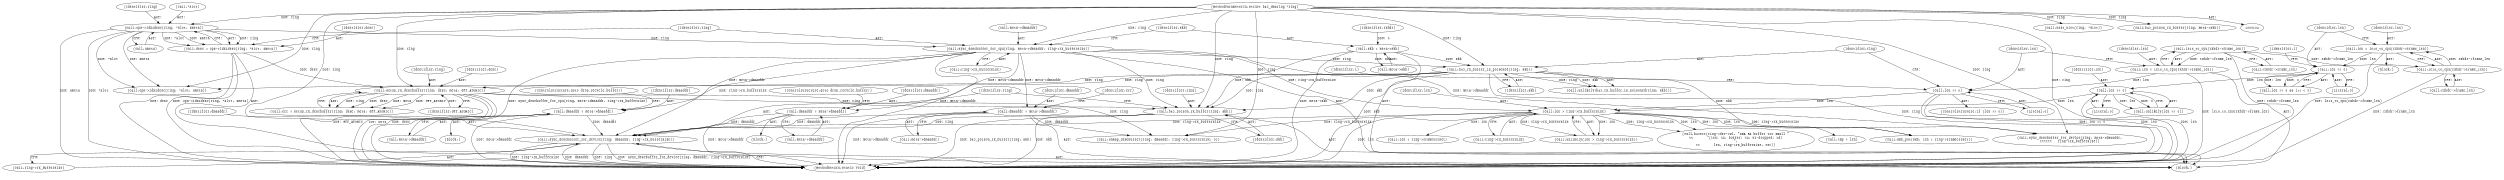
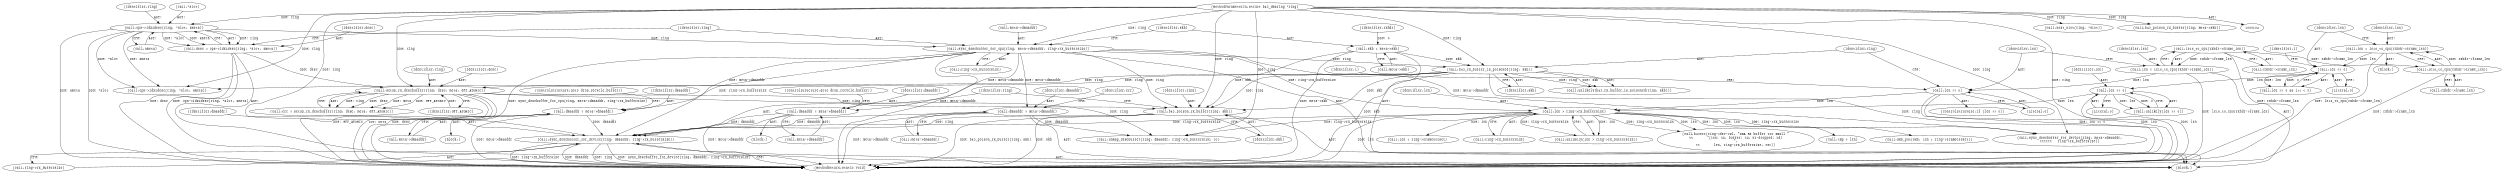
(1383, 59) -> (1383, 59)
(1721, 106) -> none
